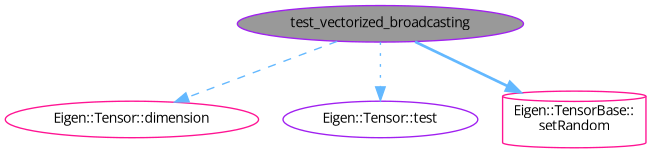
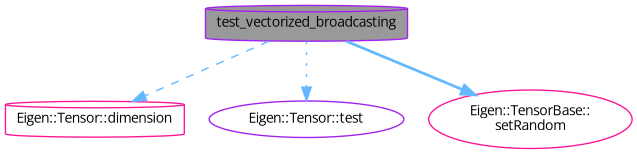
(380, 24) -> (307, 23)
(132, 119) -> (95, 119)
(574, 119) -> (530, 119)
